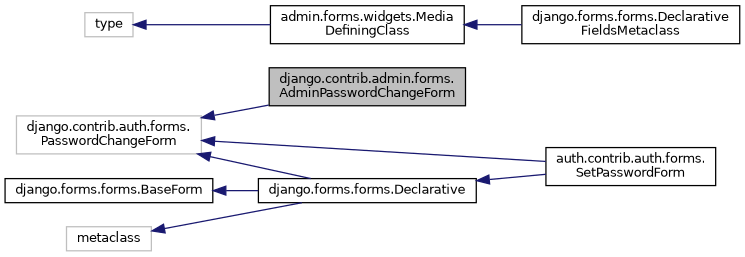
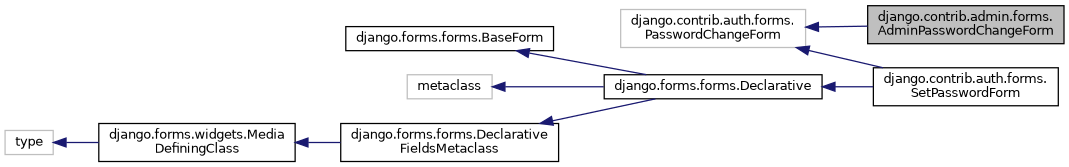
(367, 25) -> (197, 142)
(631, 167) -> (966, 87)
(260, 168) -> (604, 110)
